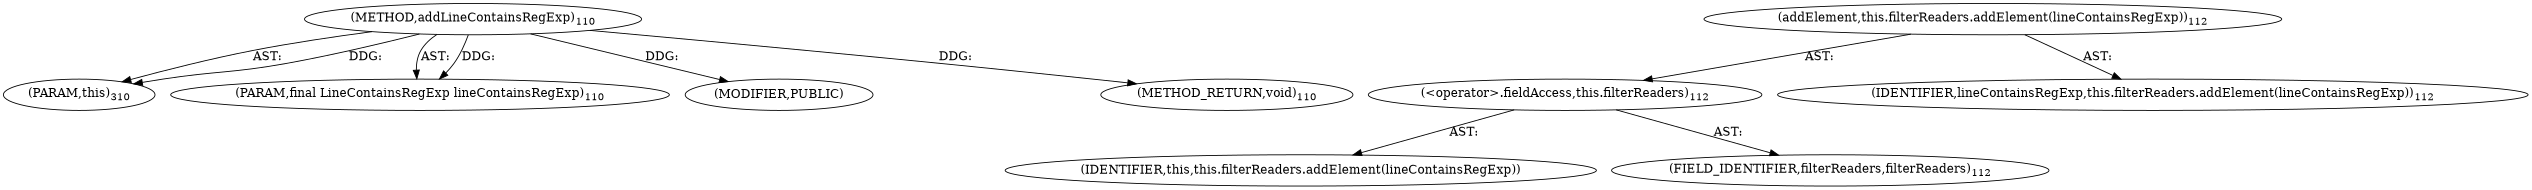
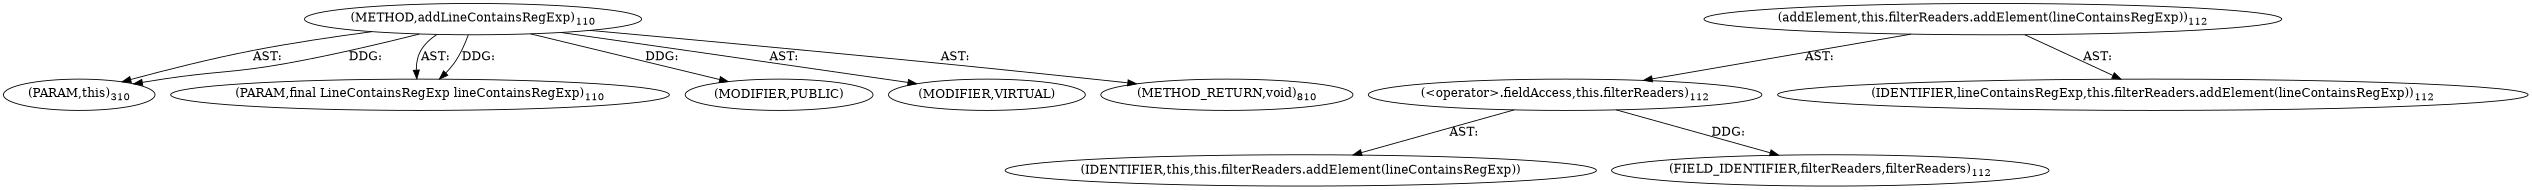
(957, 57) -> (957, 57)
(1307, 93) -> (1307, 93)
none -> (987, 95)
(1730, 133) -> (1730, 133)
